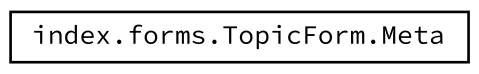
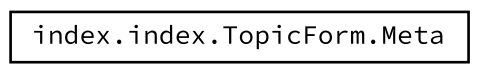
(240, 37) -> (240, 37)
